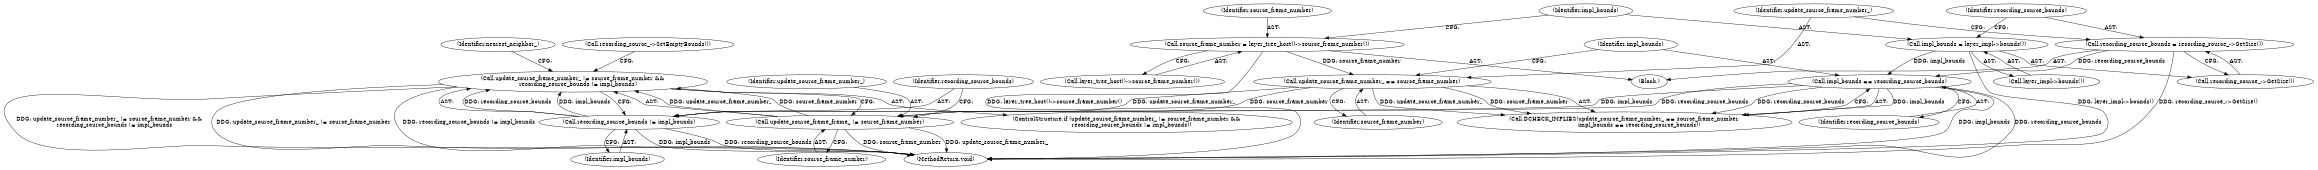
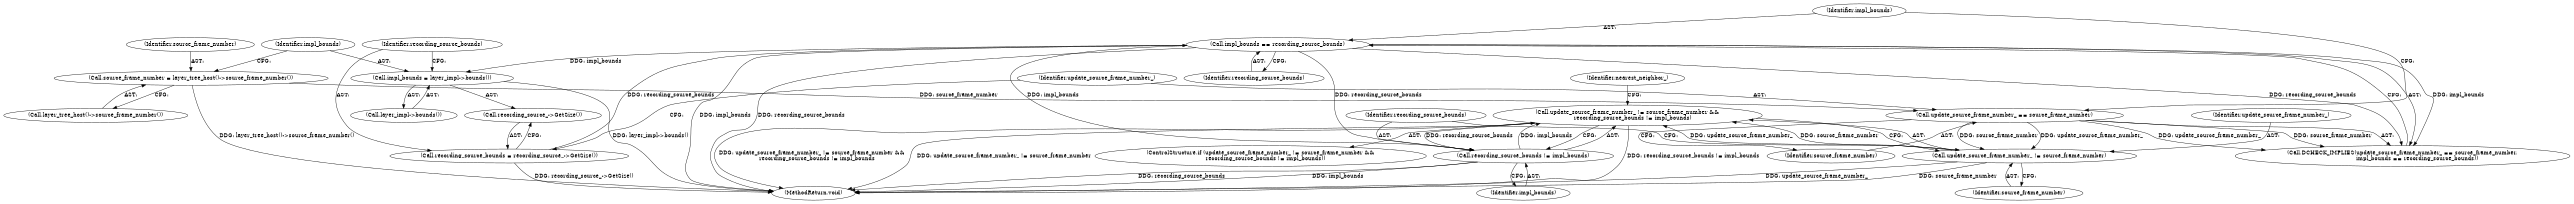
(648, 45) -> none
(1912, 59) -> (792, 50)
(1649, 82) -> none
(840, 122) -> (2019, 156)
